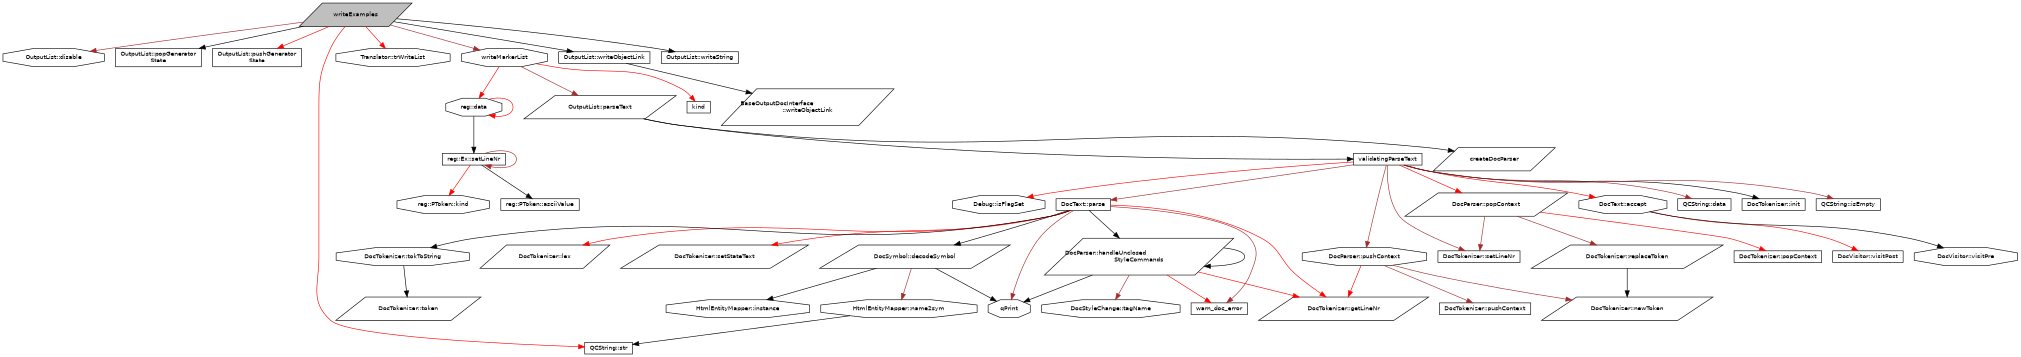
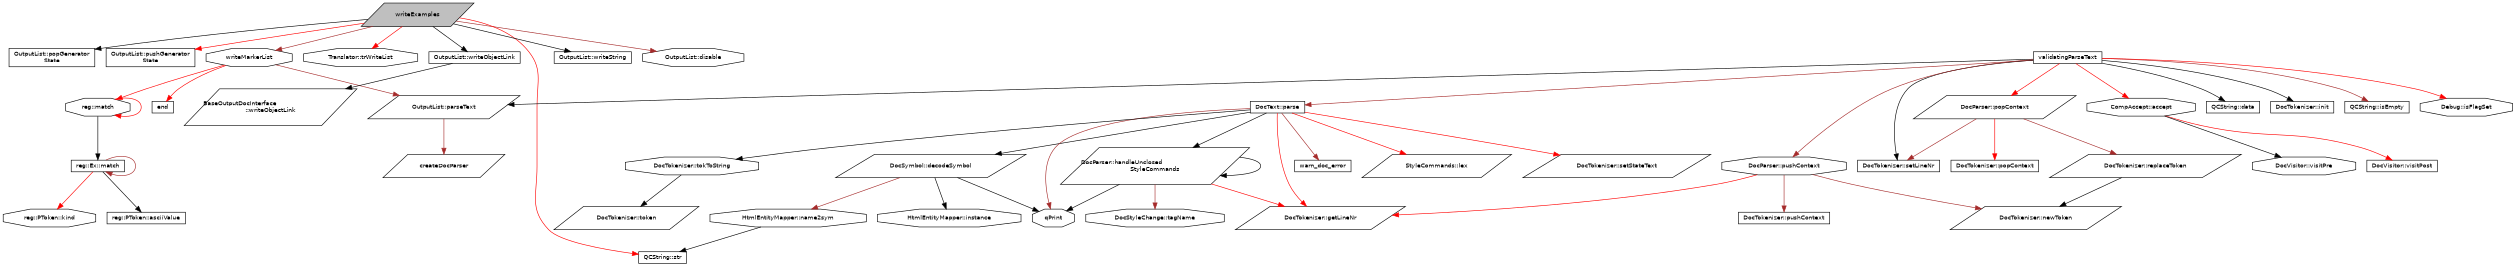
(474, 107) -> (98, 107)
(699, 107) -> (163, 107)
(1045, 140) -> (444, 134)
(995, 152) -> (1274, 82)
(474, 159) -> (98, 166)
(1545, 181) -> (2162, 76)
(1623, 205) -> (2141, 107)
(1405, 221) -> (1913, 85)
(545, 257) -> (1437, 166)
(1186, 287) -> none
